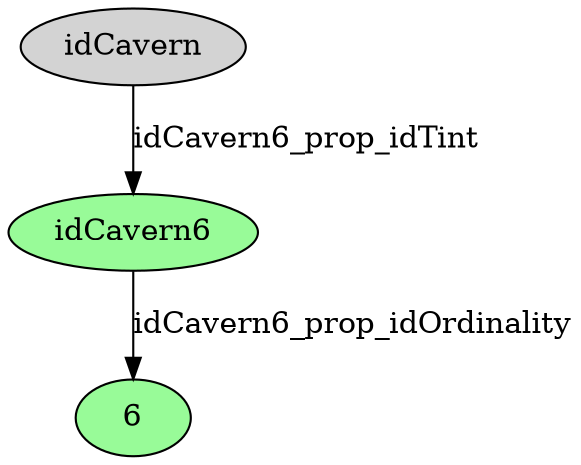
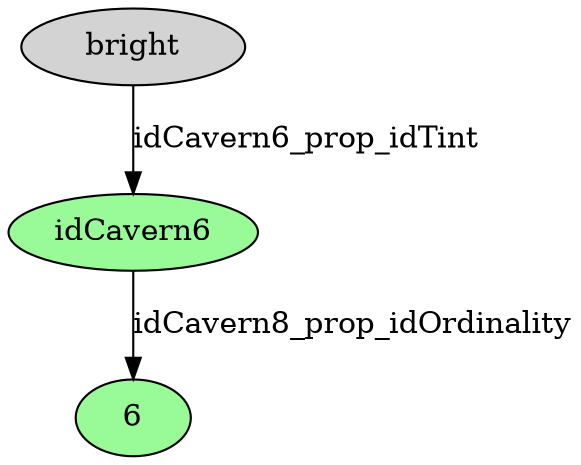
(133, 47) -> (133, 47)
(353, 325) -> (353, 325)
